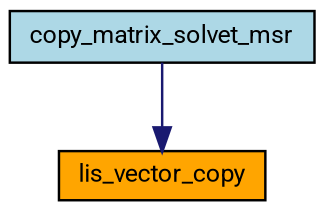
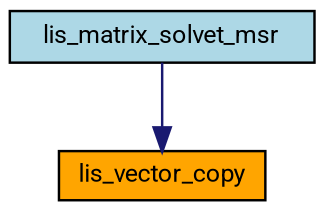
(162, 37) -> (162, 37)
